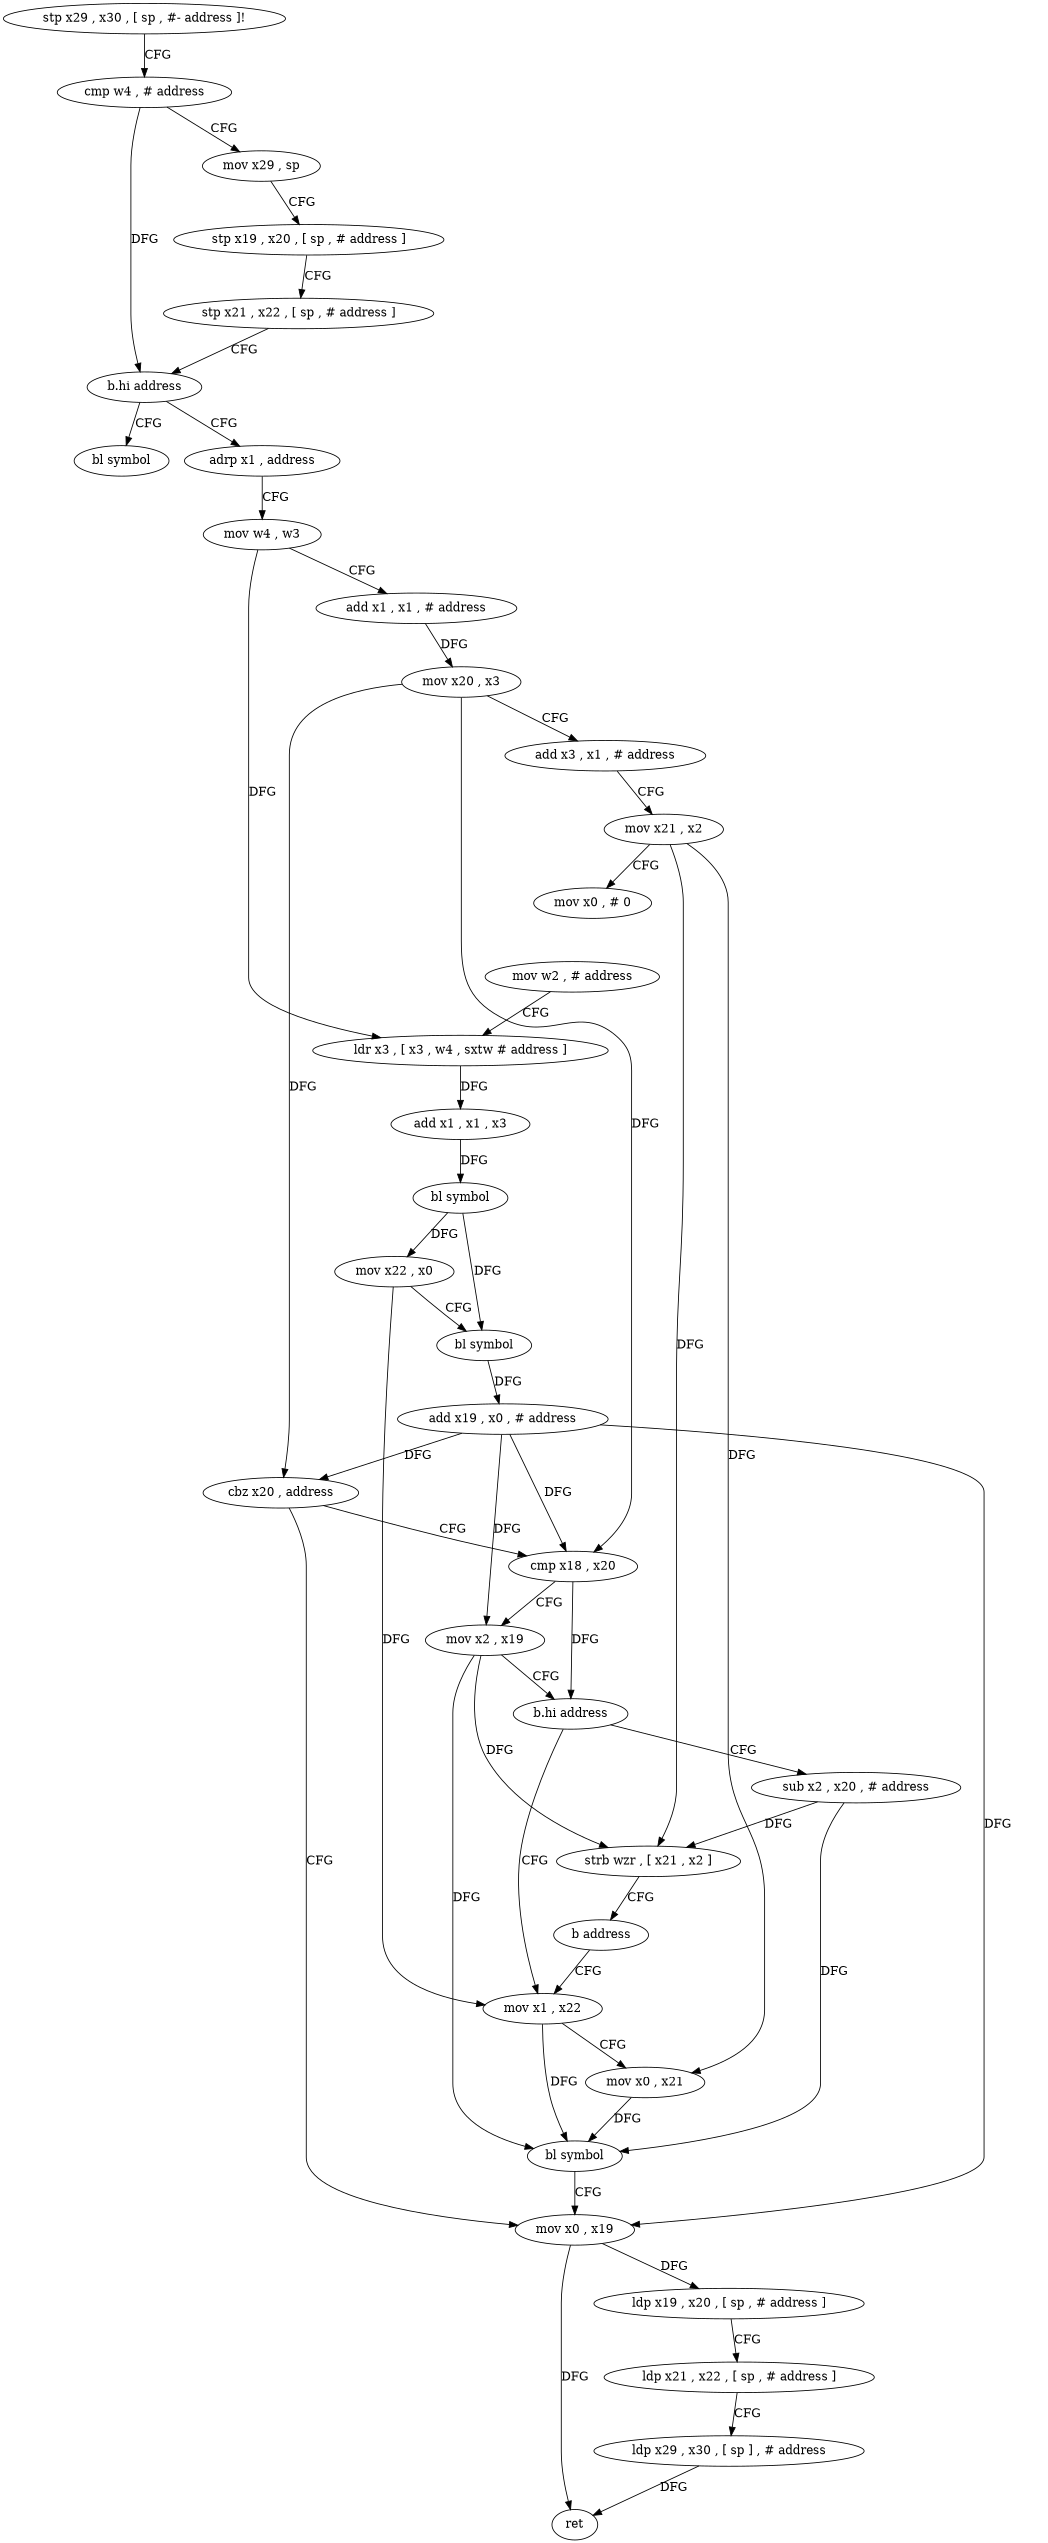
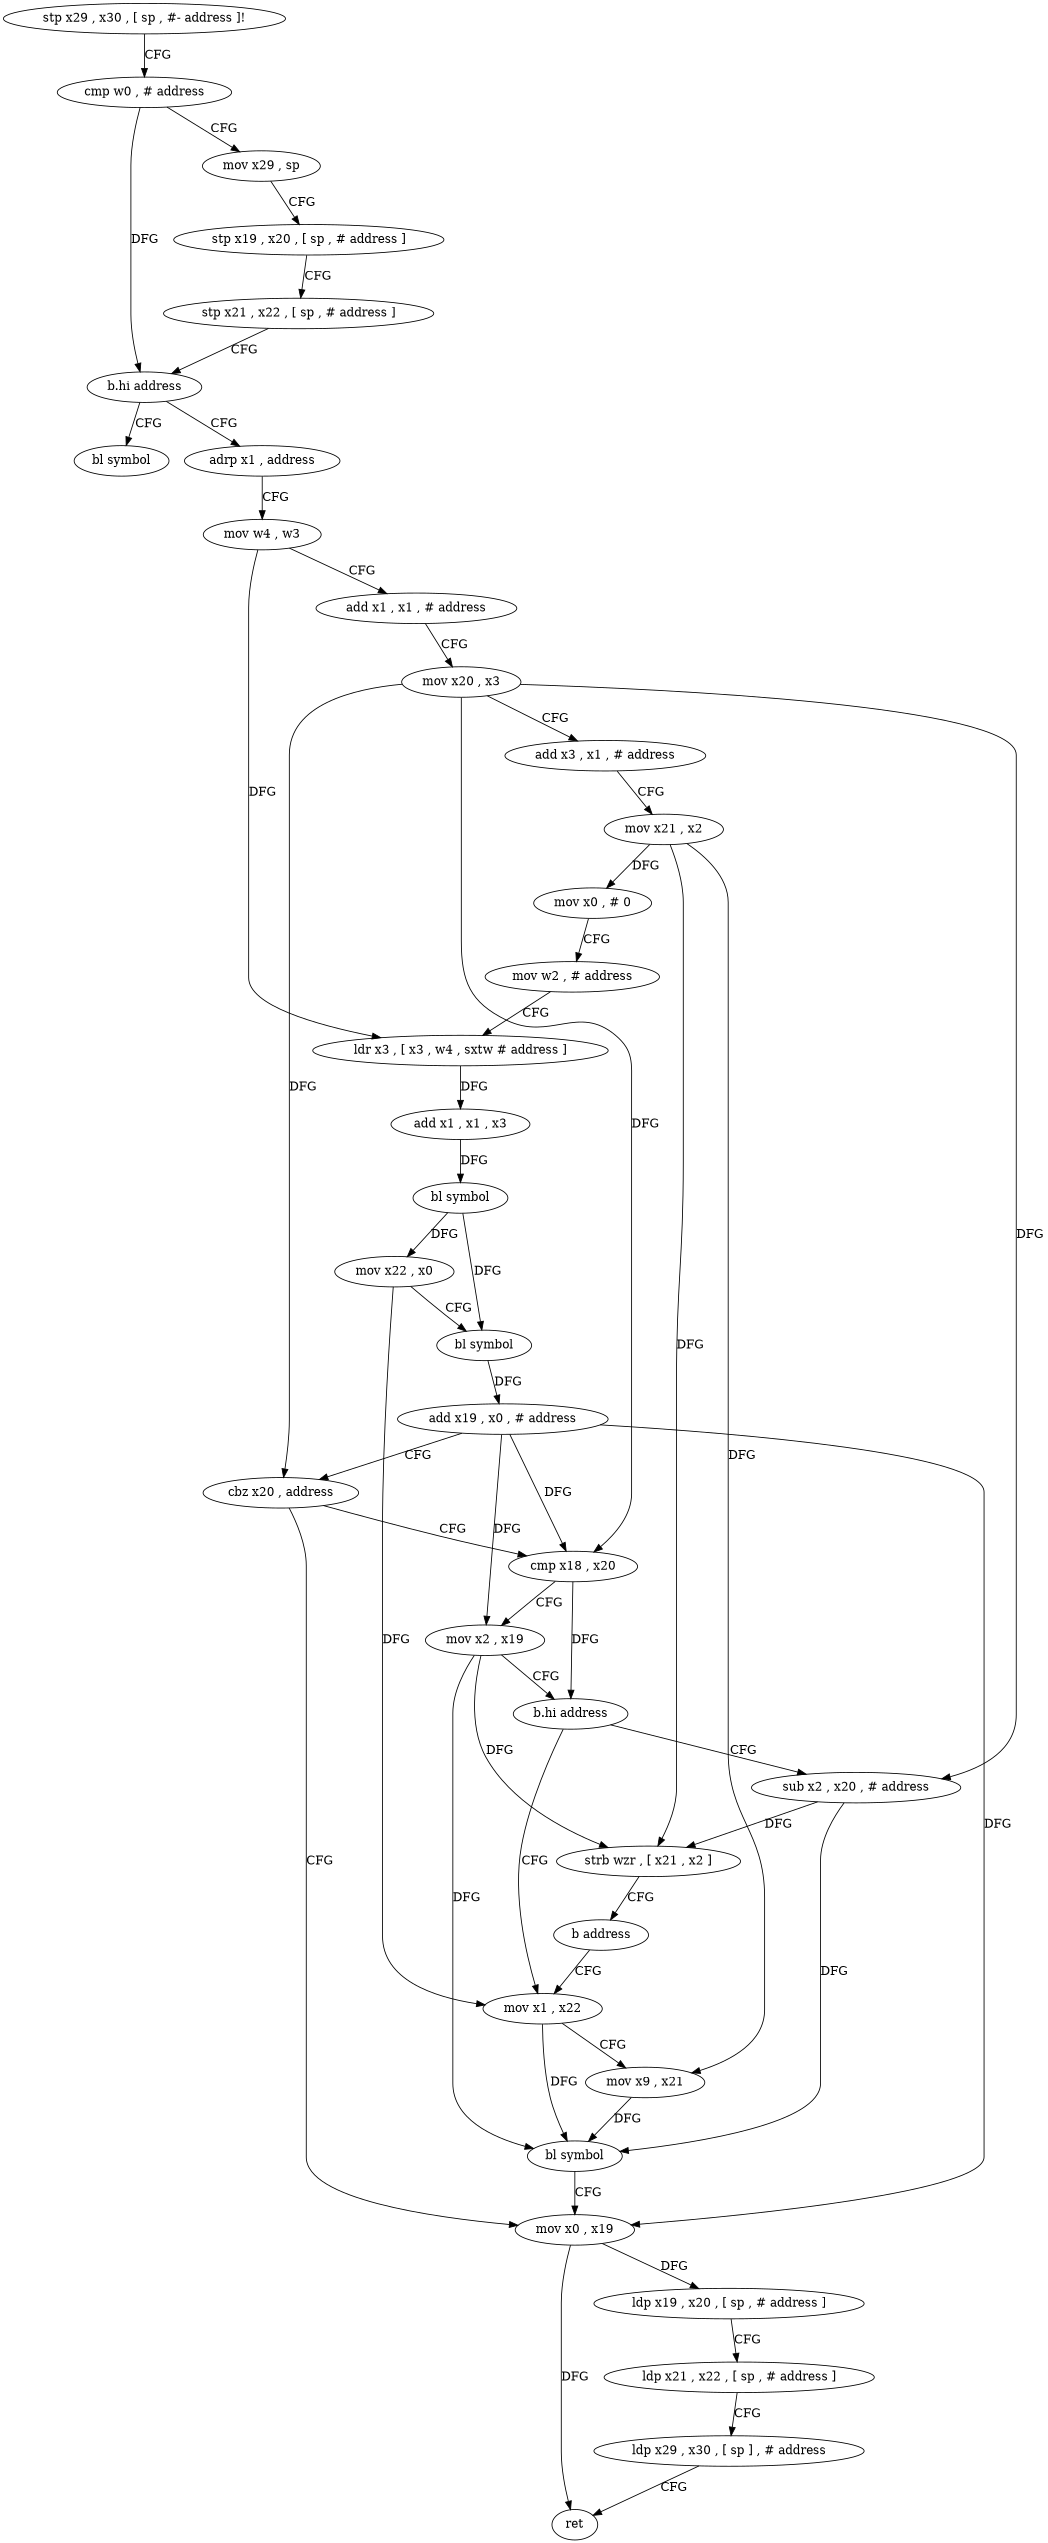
(144, 92) -> (144, 92)
(455, 645) -> (455, 645)
(646, 866) -> (646, 866)
none -> (584, 936)
none -> (1016, 1030)
(418, 1456) -> (418, 1456)
(645, 2082) -> (645, 2082)
(674, 2488) -> (674, 2488)
